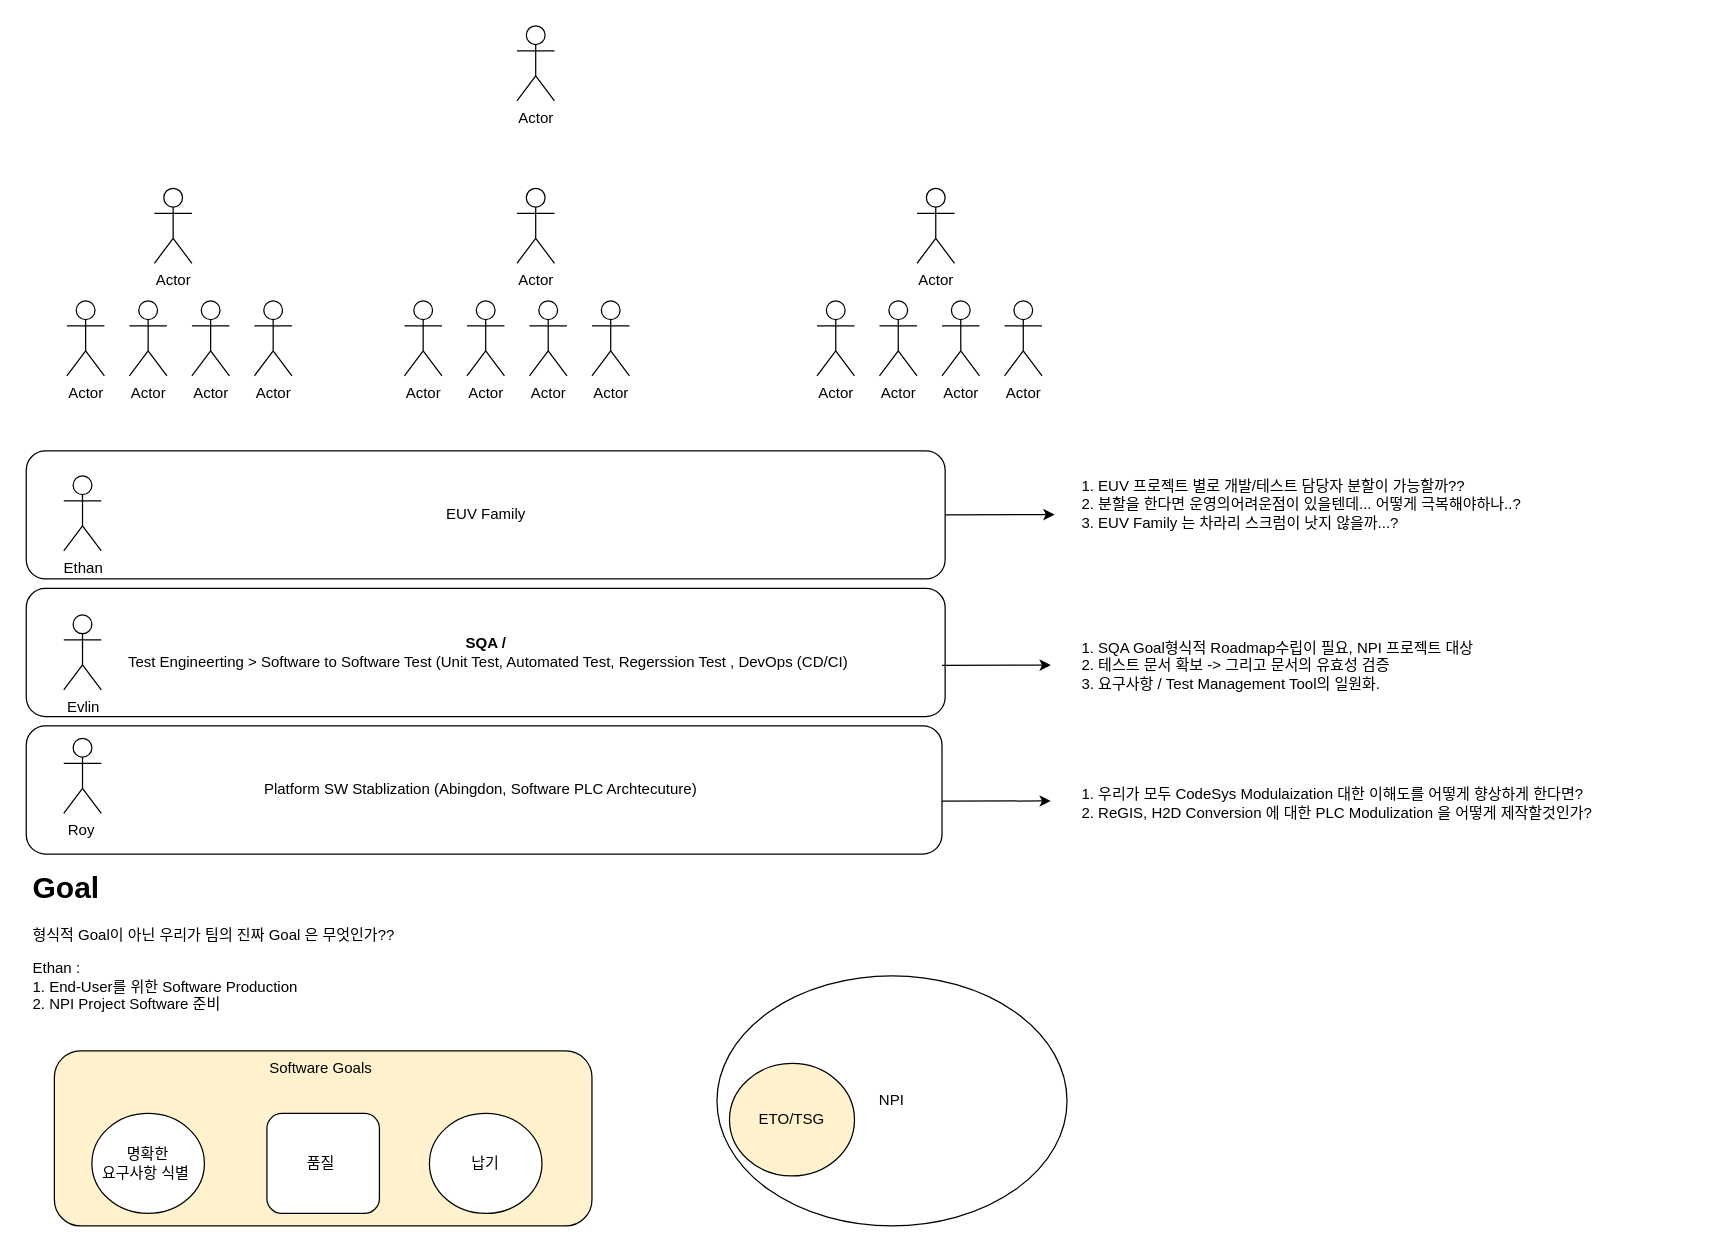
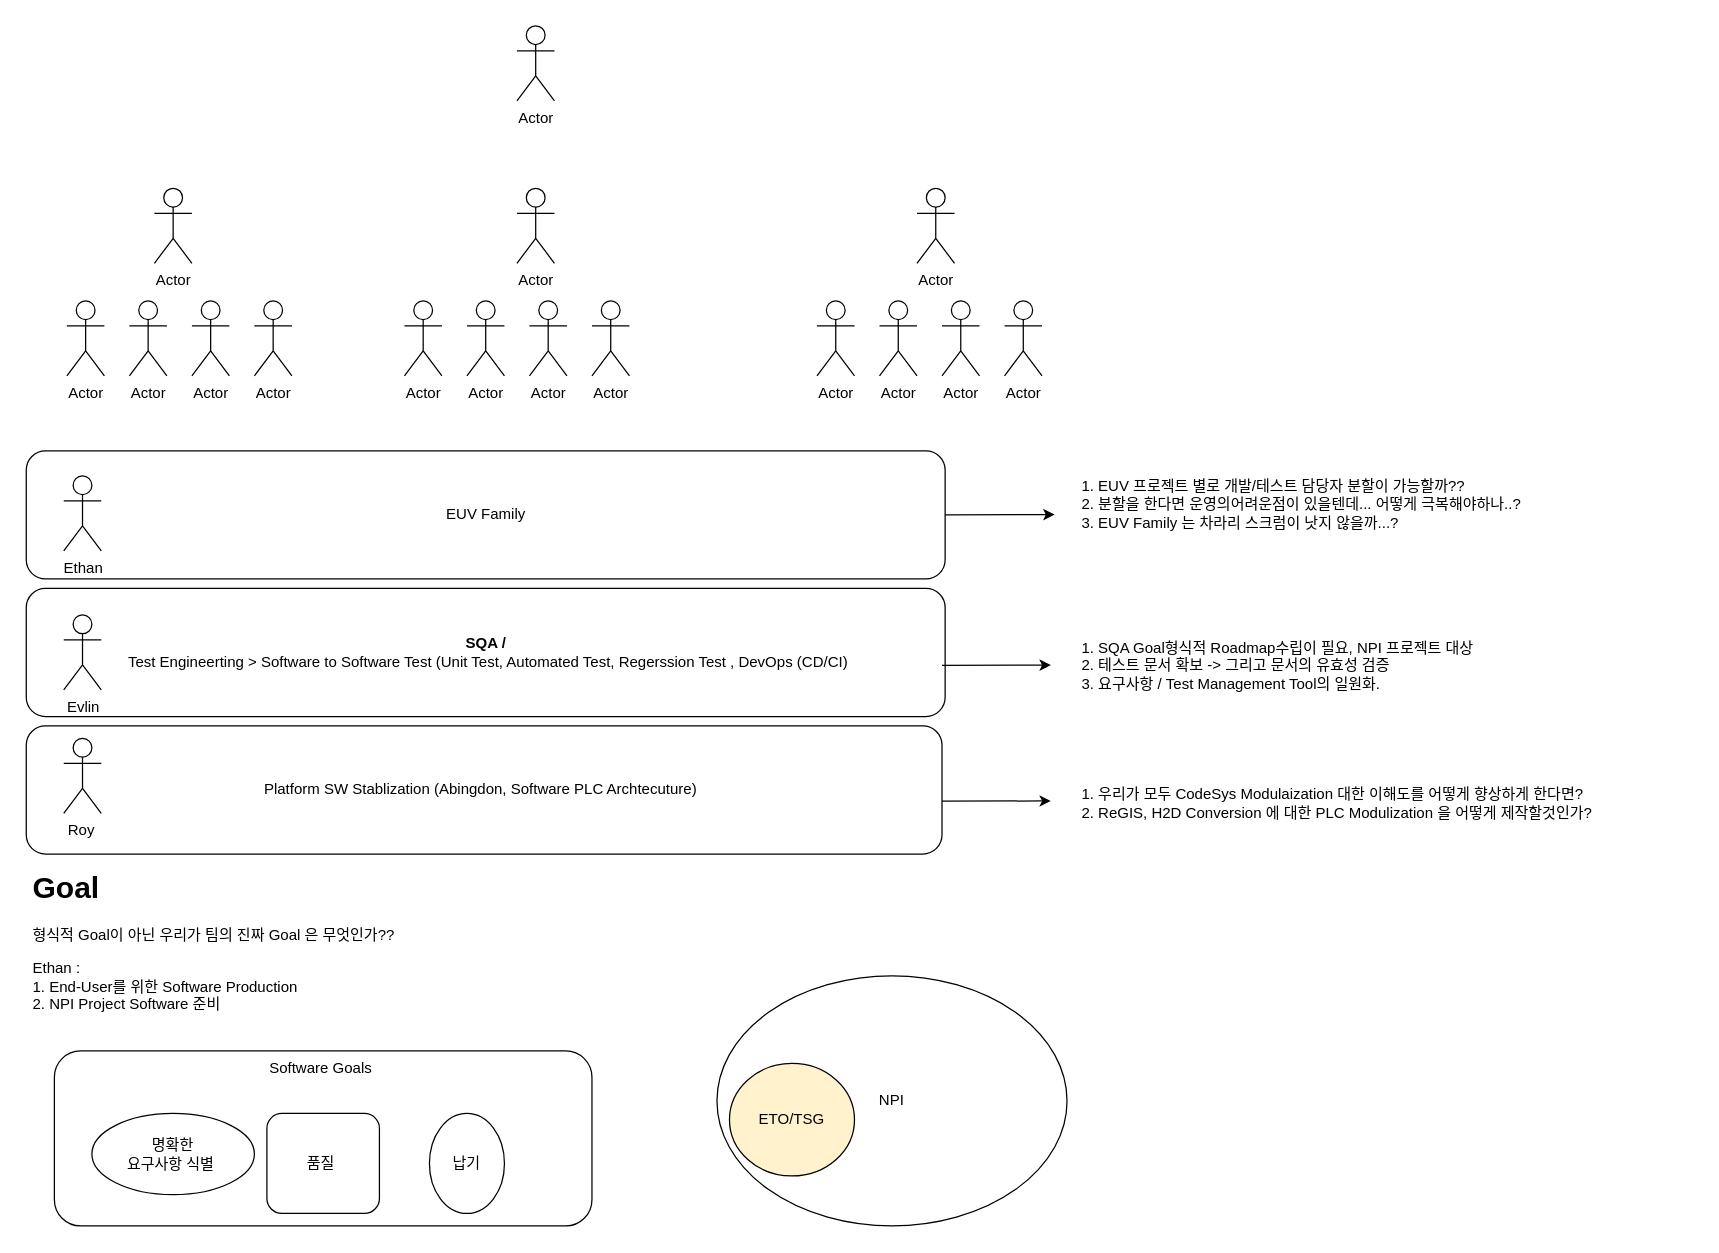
(323, 1068) -> (323, 1068)
(148, 1163) -> (173, 1154)
(486, 1163) -> (467, 1163)
